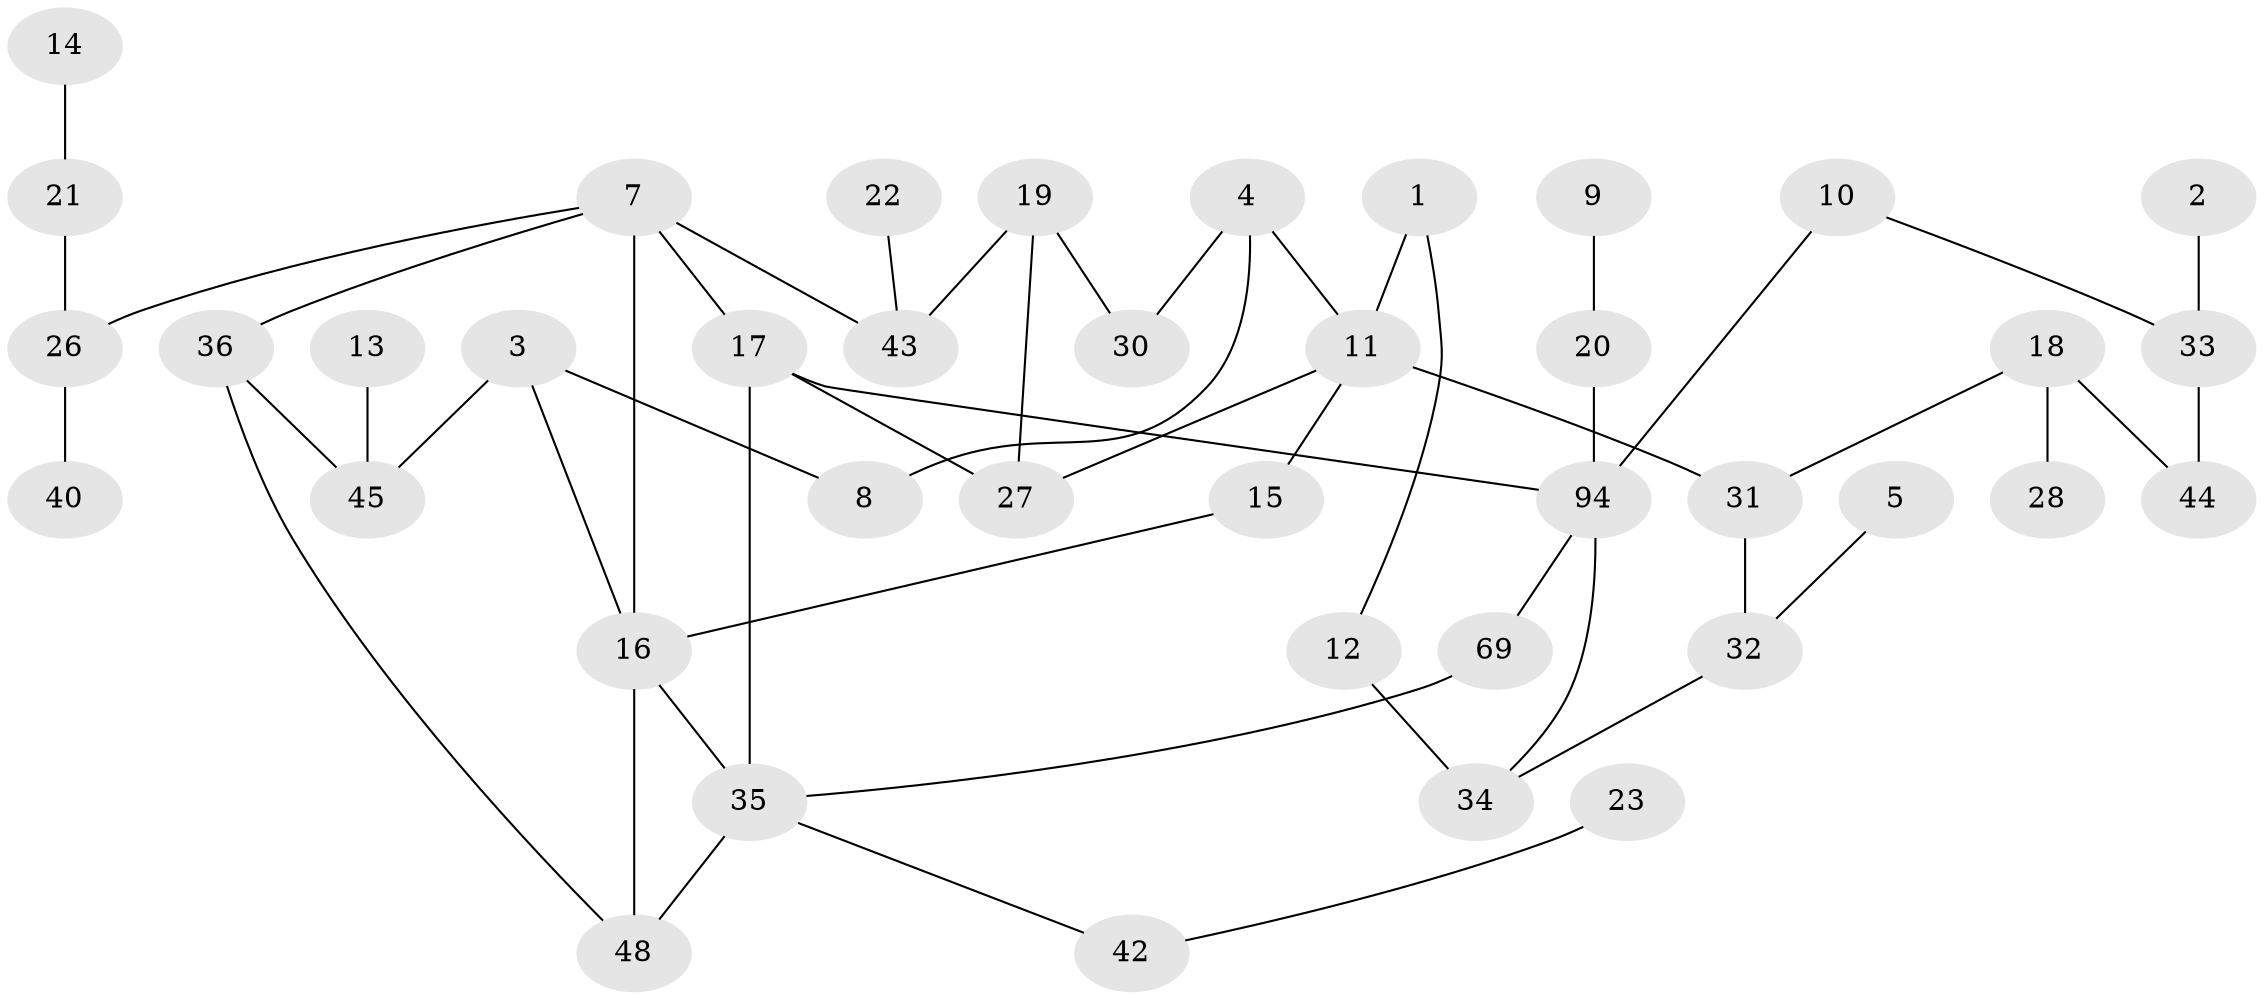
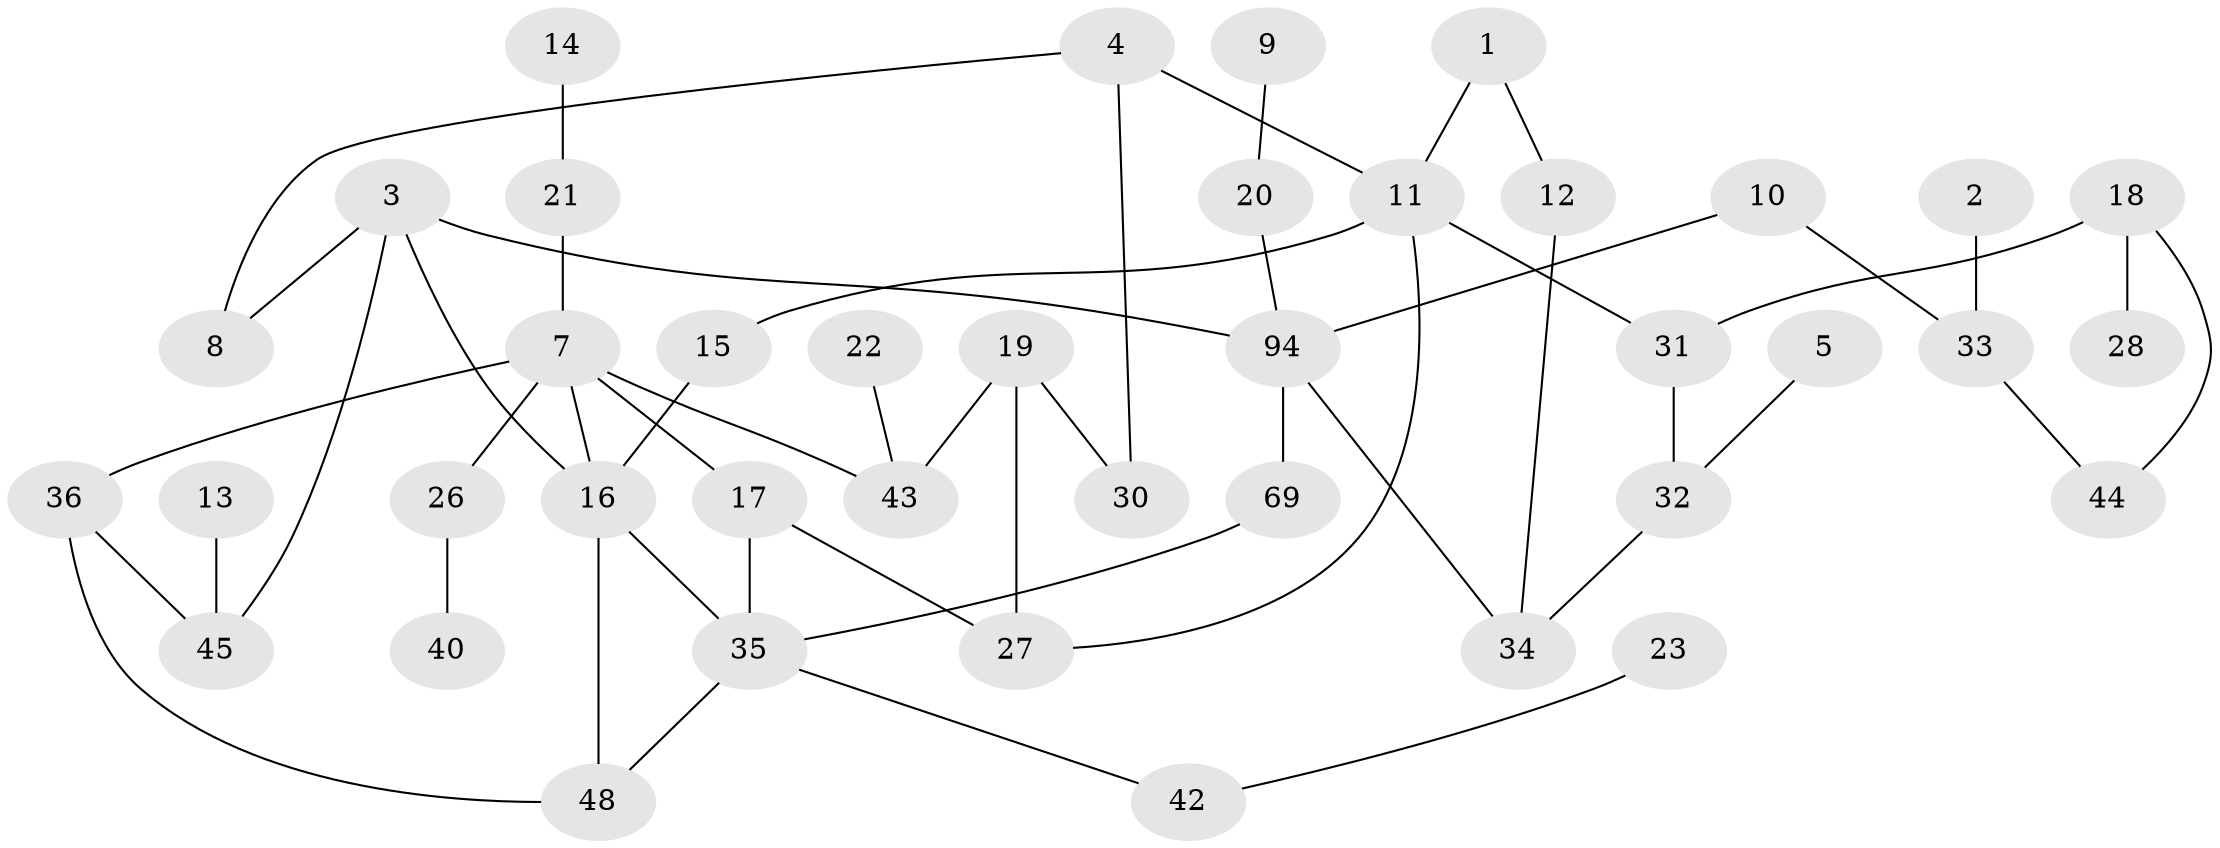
(65, 273) -> (563, 273)
(1202, 442) -> (833, 285)
